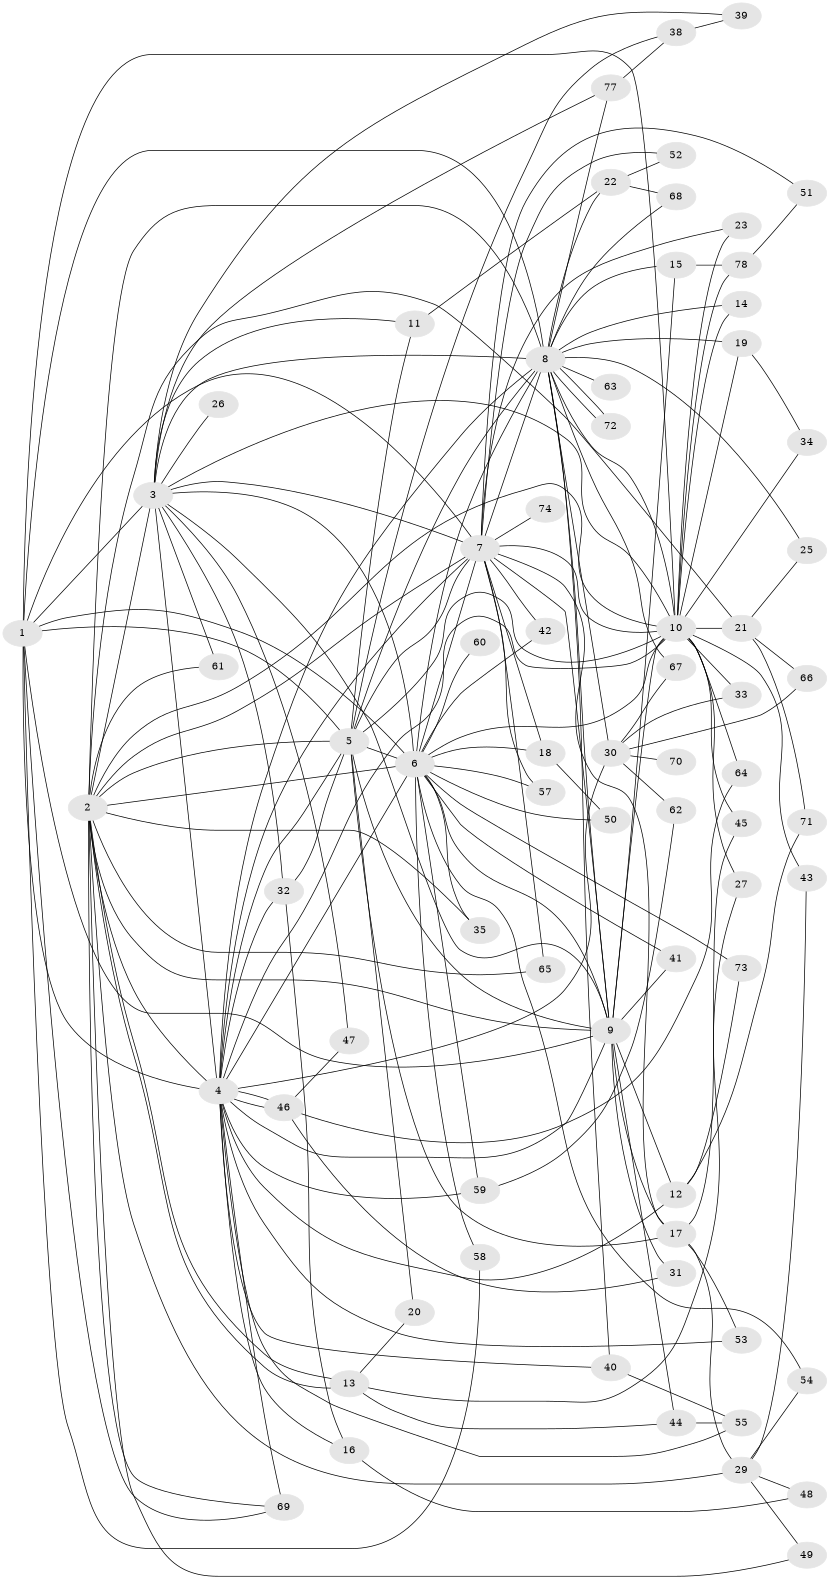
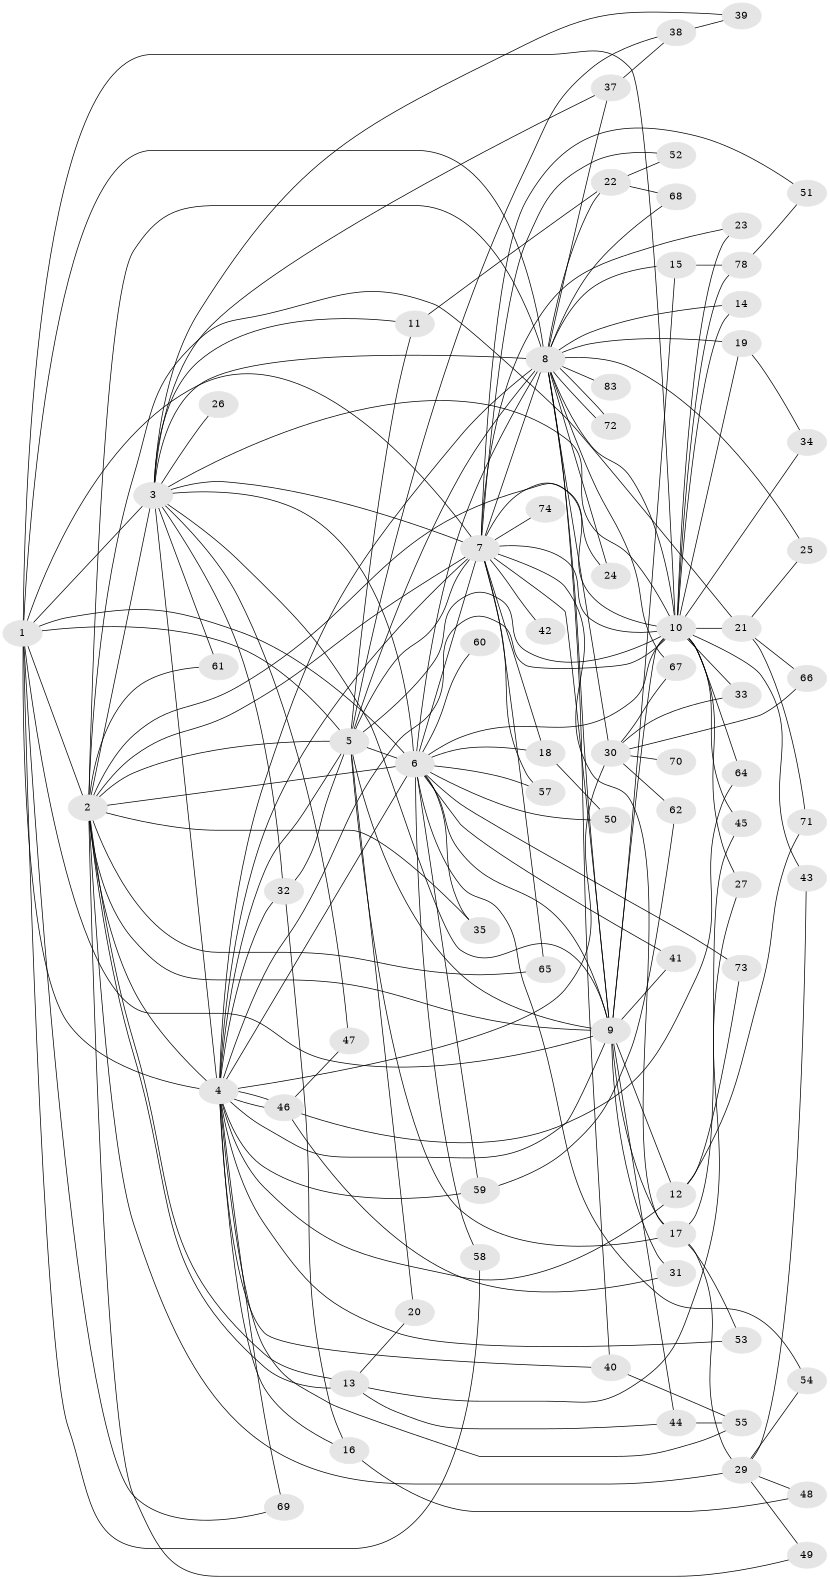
(611, 88) -> (611, 88)
(611, 387) -> (611, 387)
none -> (611, 576)
(468, 688) -> none
(97, 1218) -> (55, 721)
